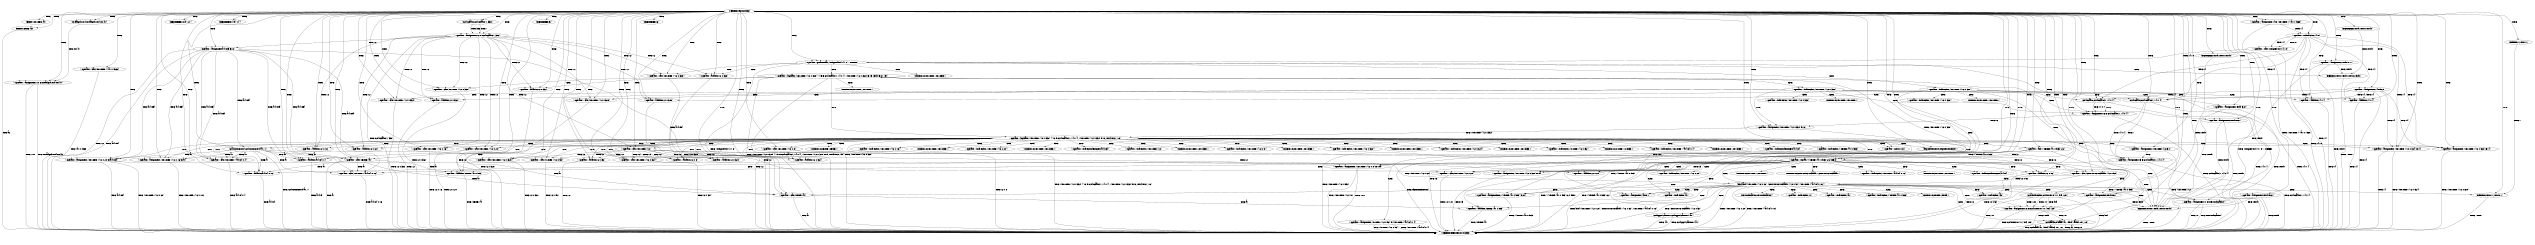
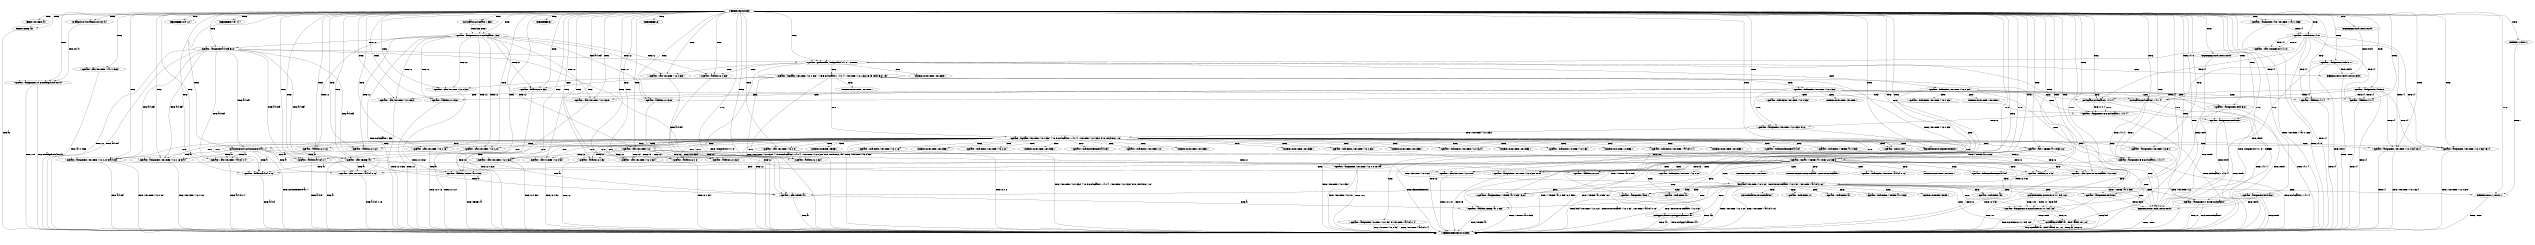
(201, 107) -> (518, 54)
(1246, 149) -> none
(2146, 154) -> (1544, 12)
none -> (1655, 229)
